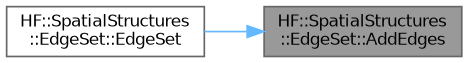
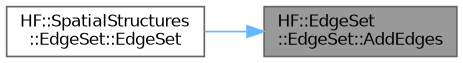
(363, 32) -> (360, 32)
